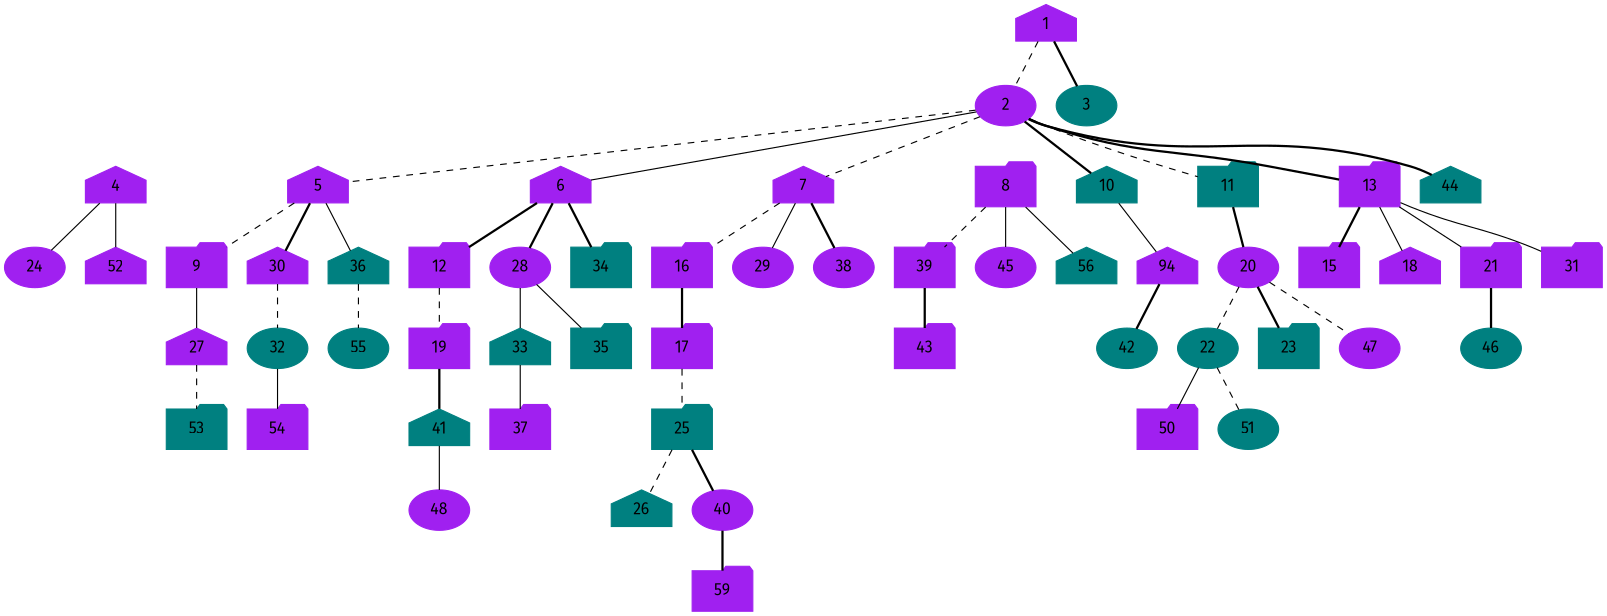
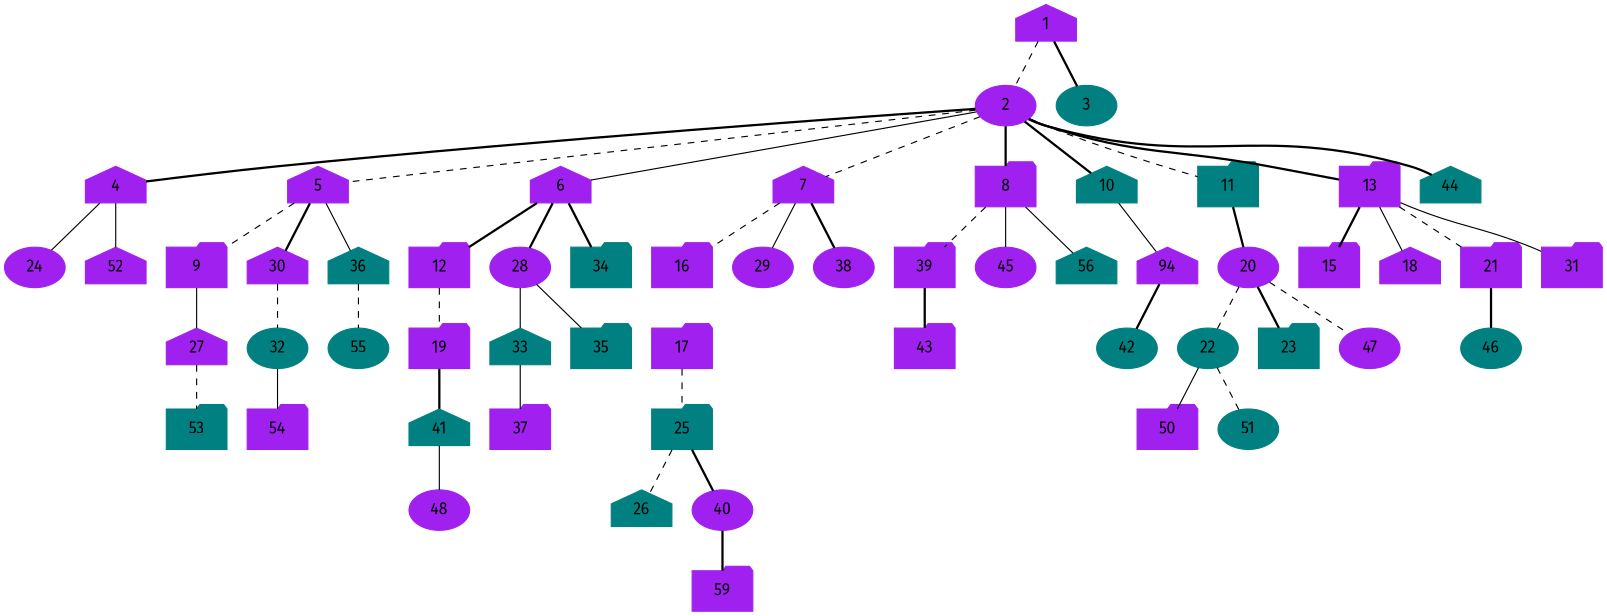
none -> (560, 141)
none -> (1006, 146)
(1430, 227) -> (1430, 227)
(682, 308) -> none
